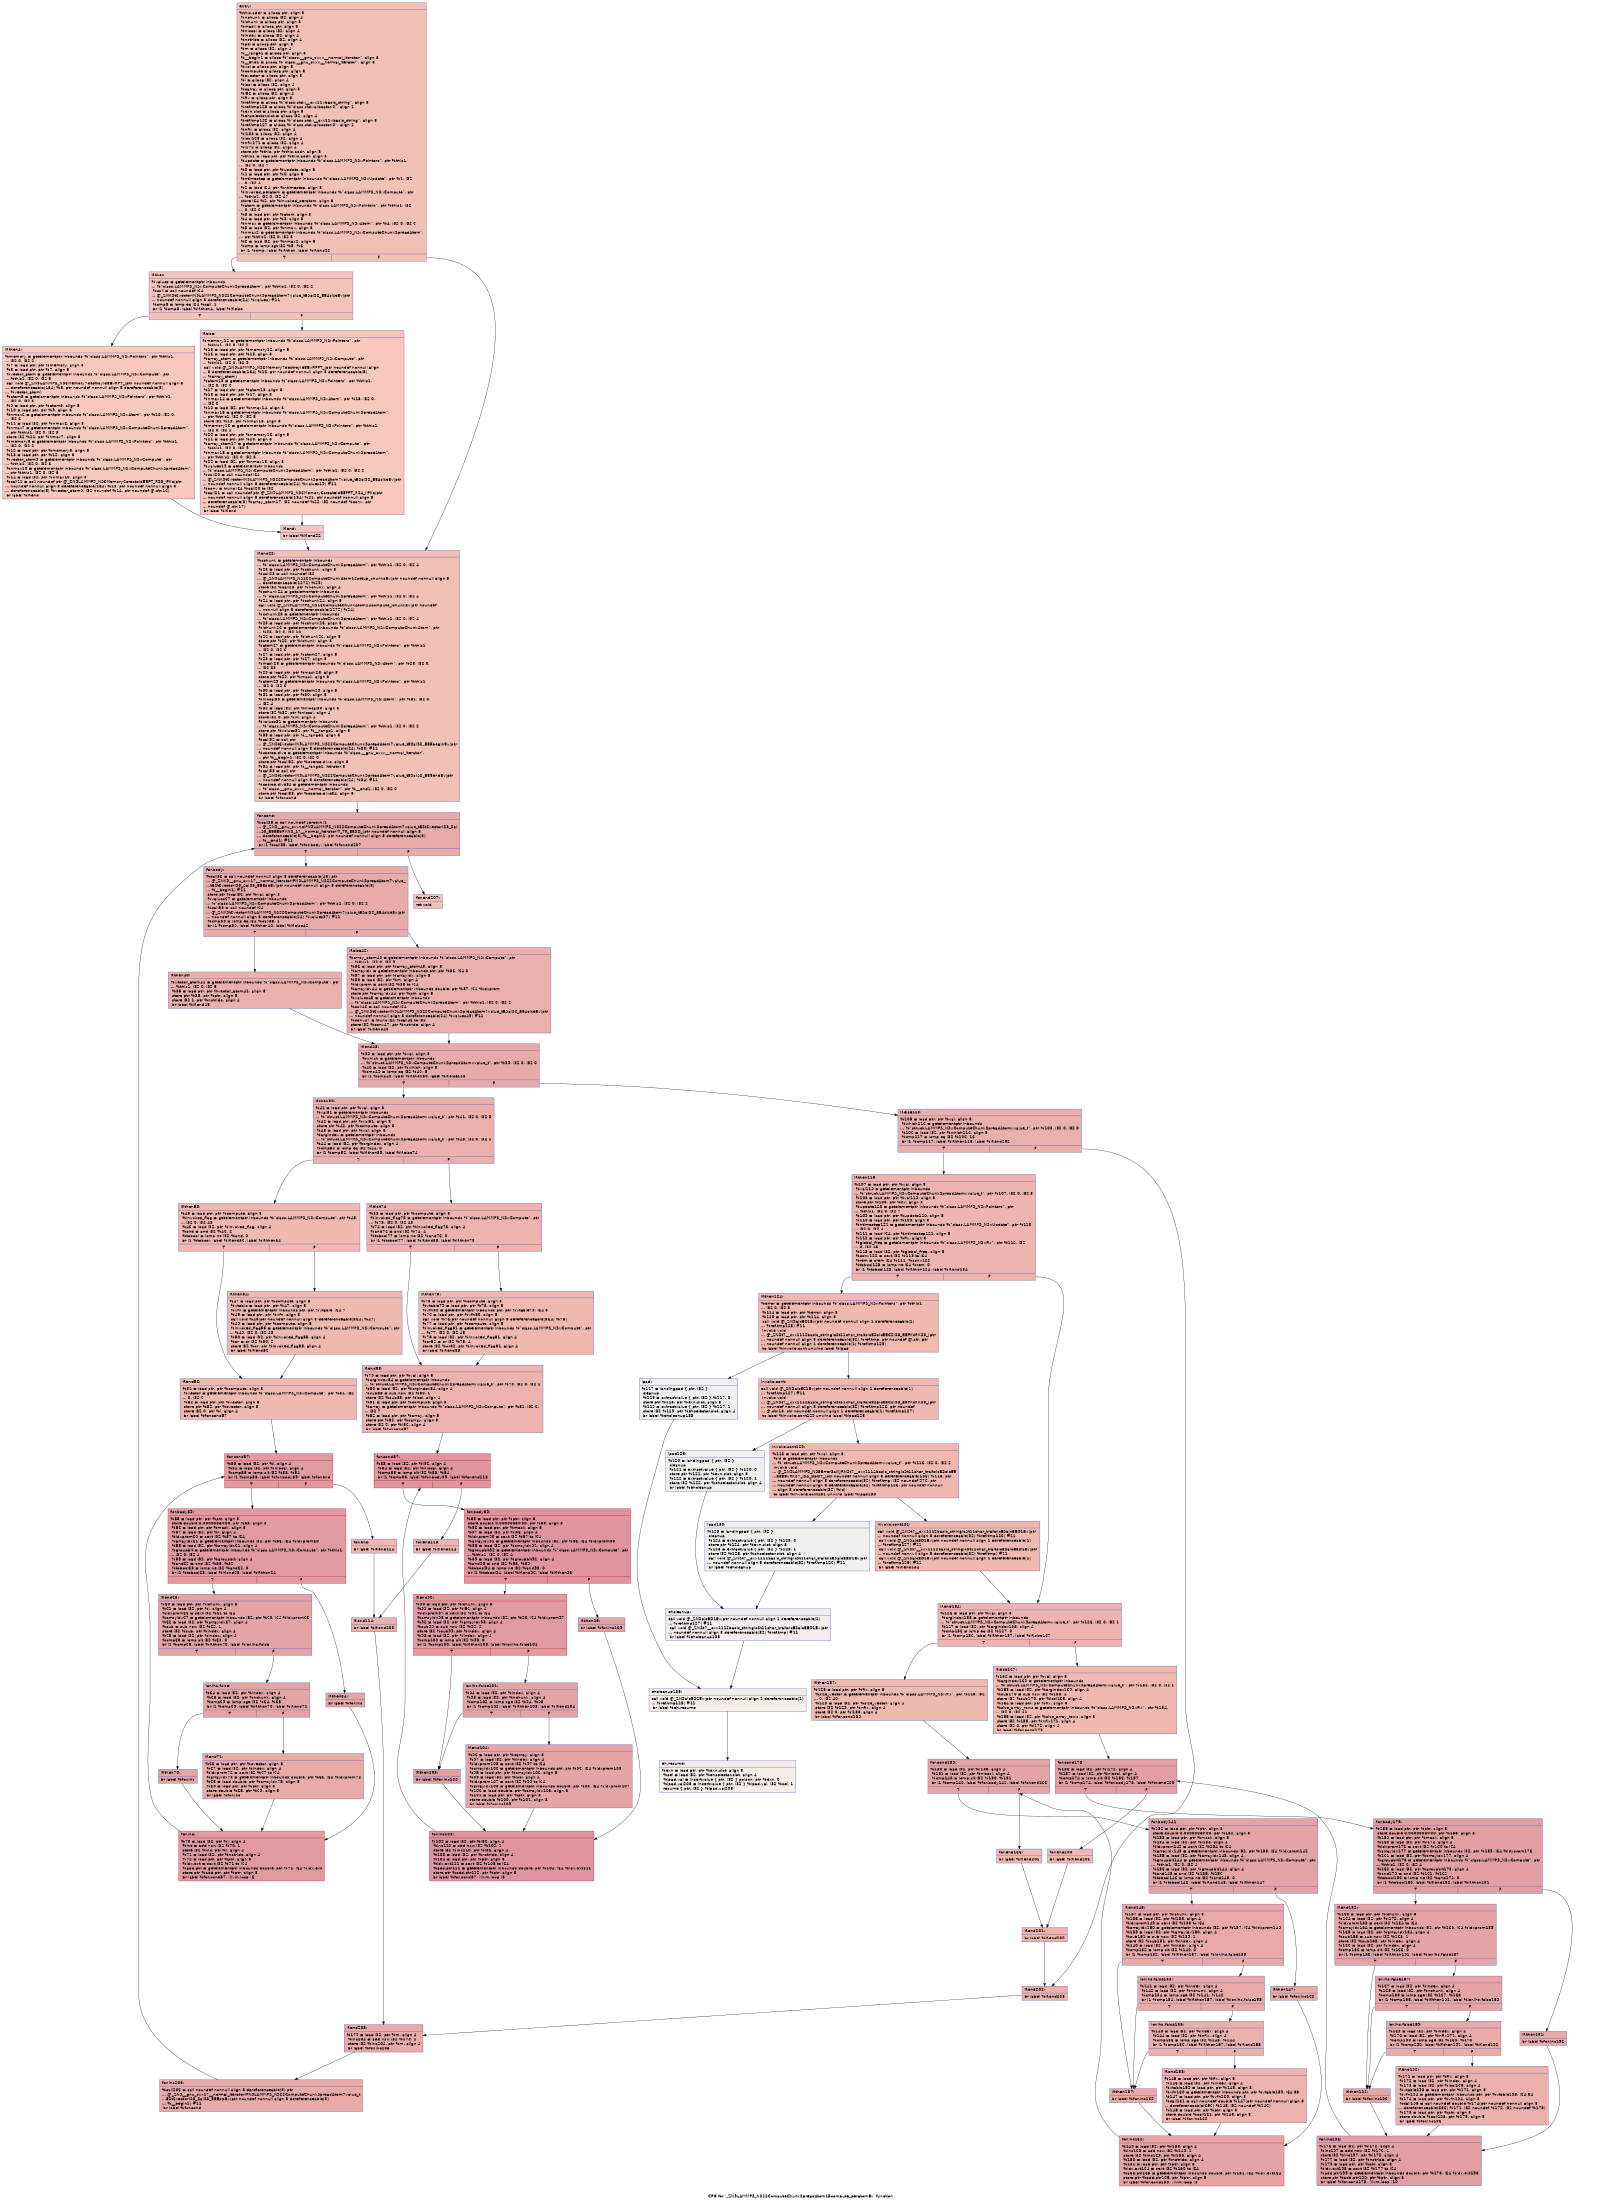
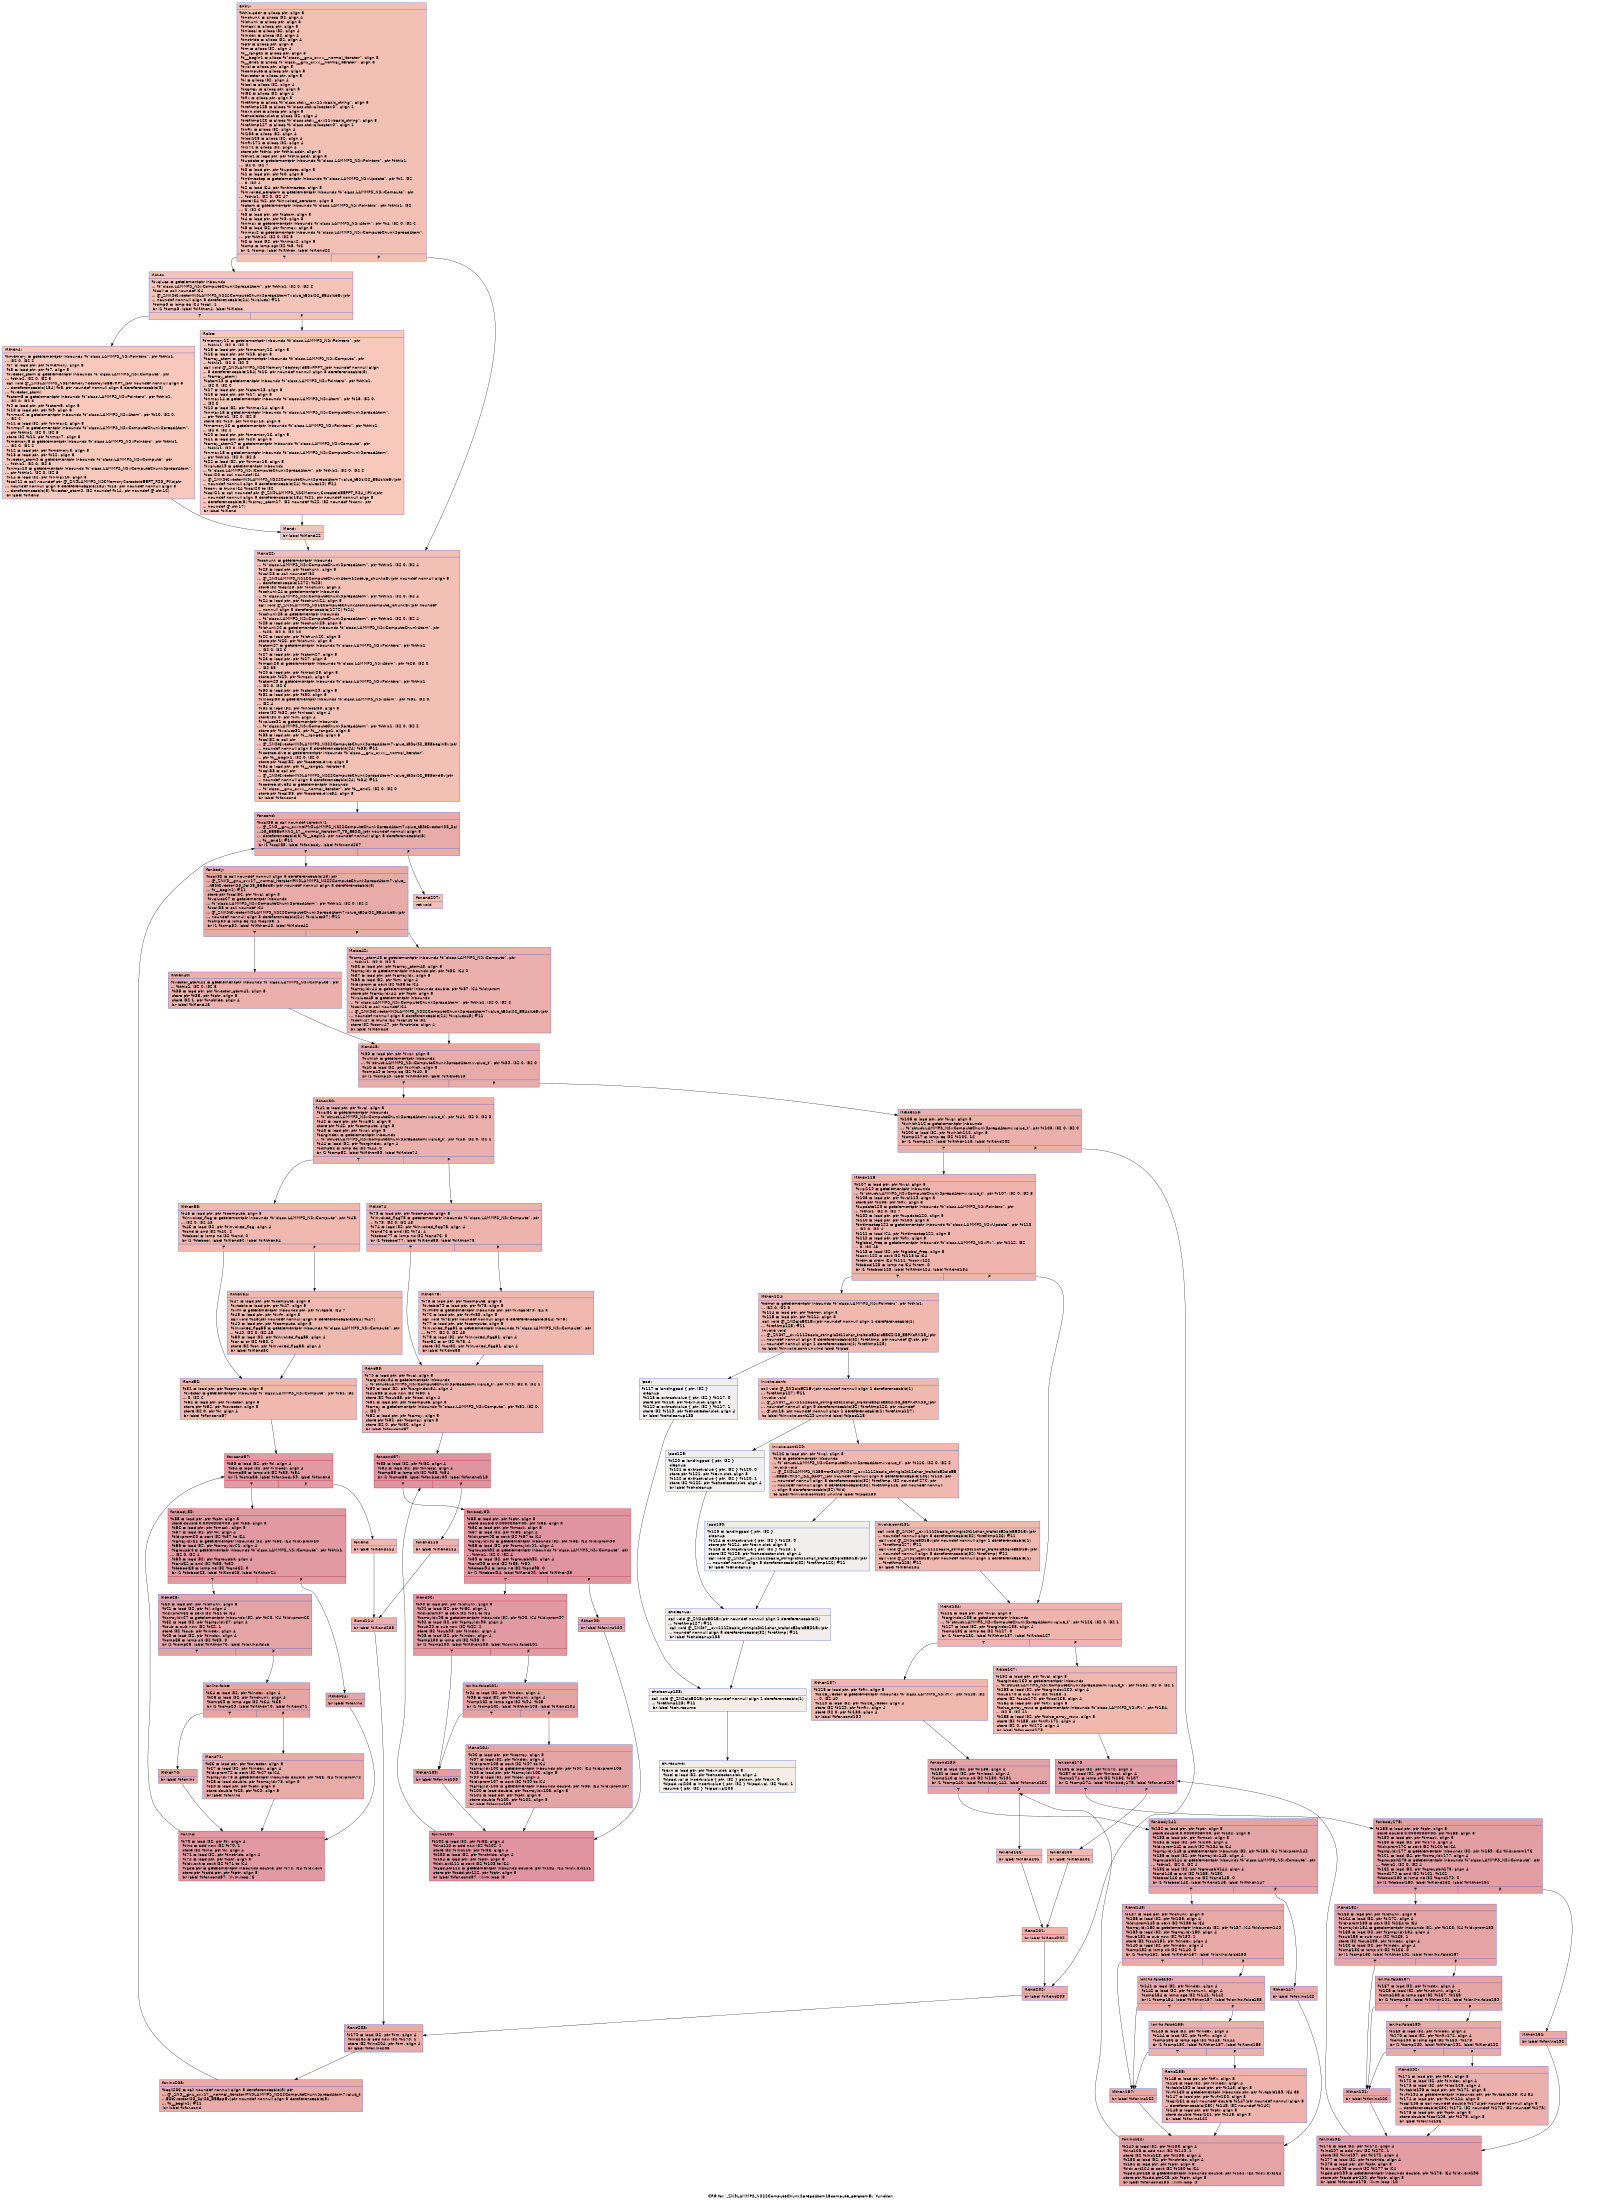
(410, 1214) -> (410, 1214)
(1045, 1935) -> (1045, 1935)
(1202, 2161) -> (1202, 2161)
